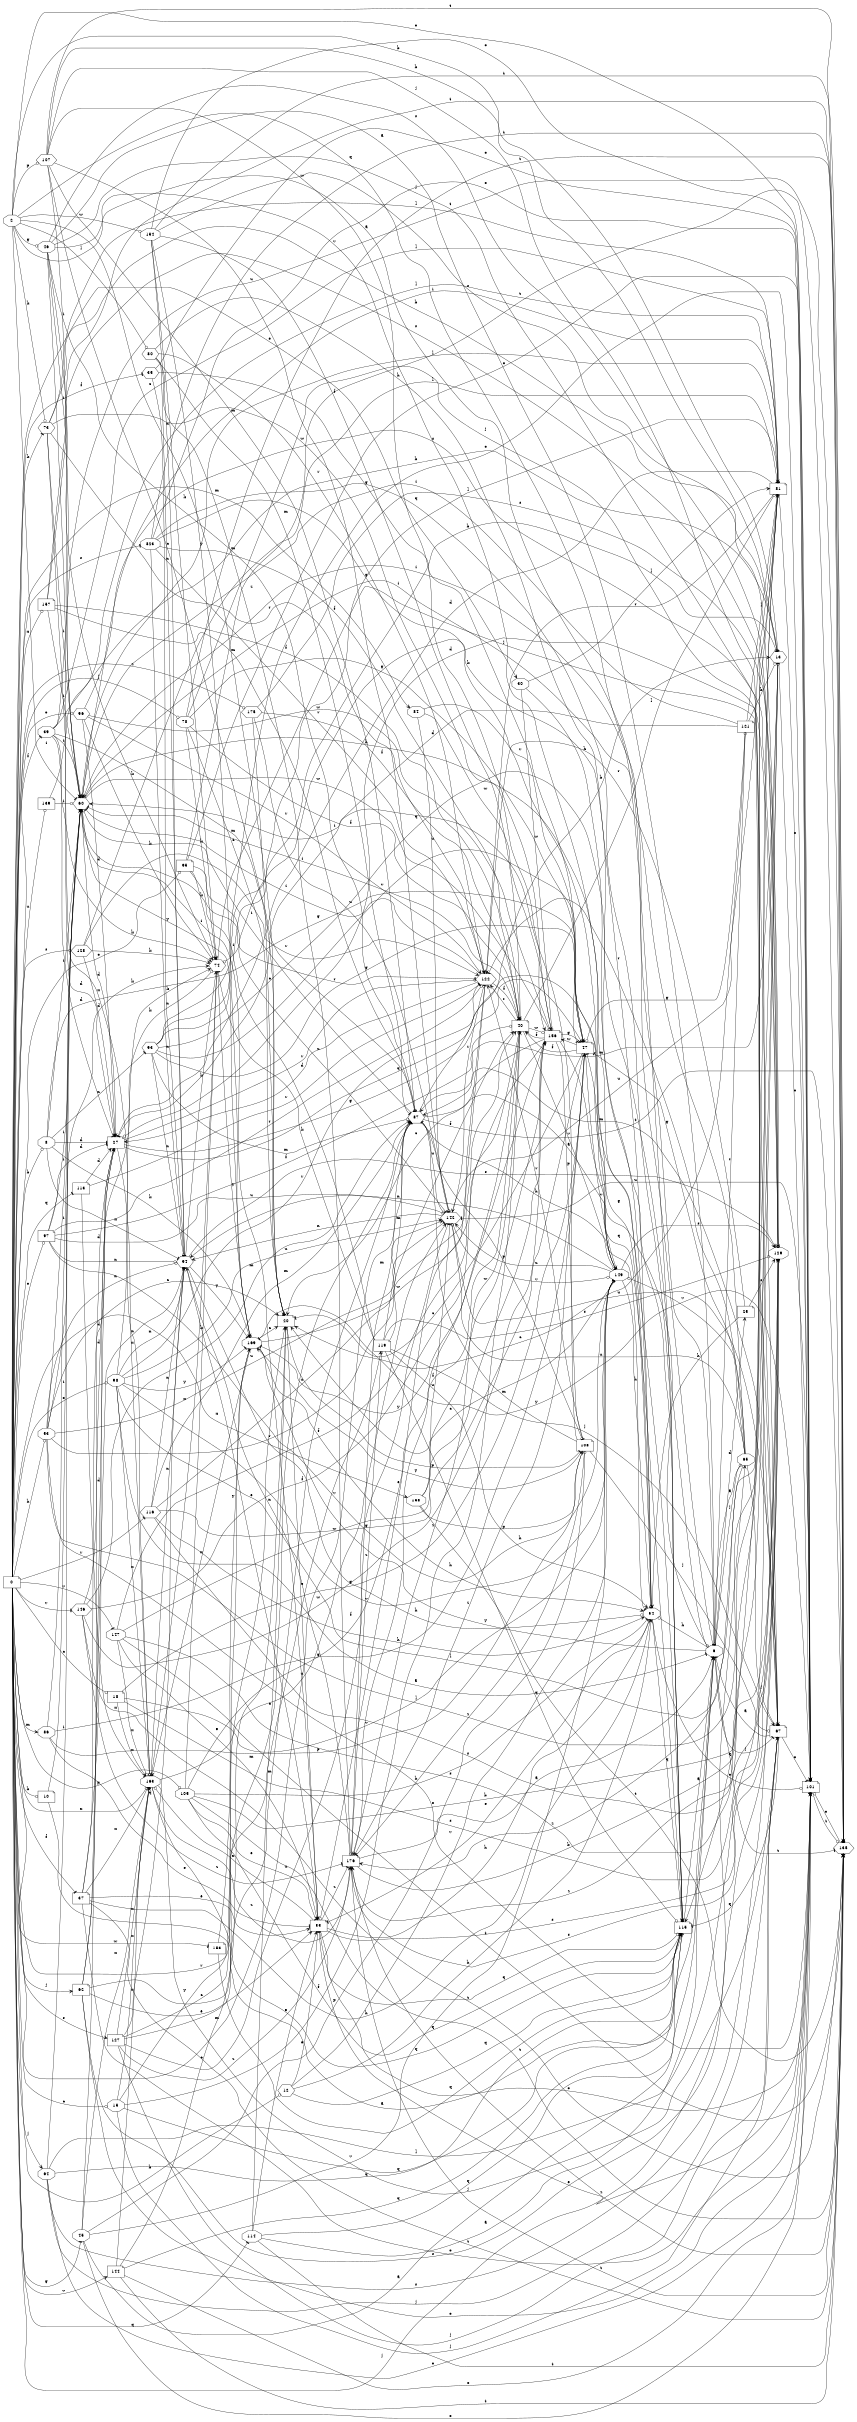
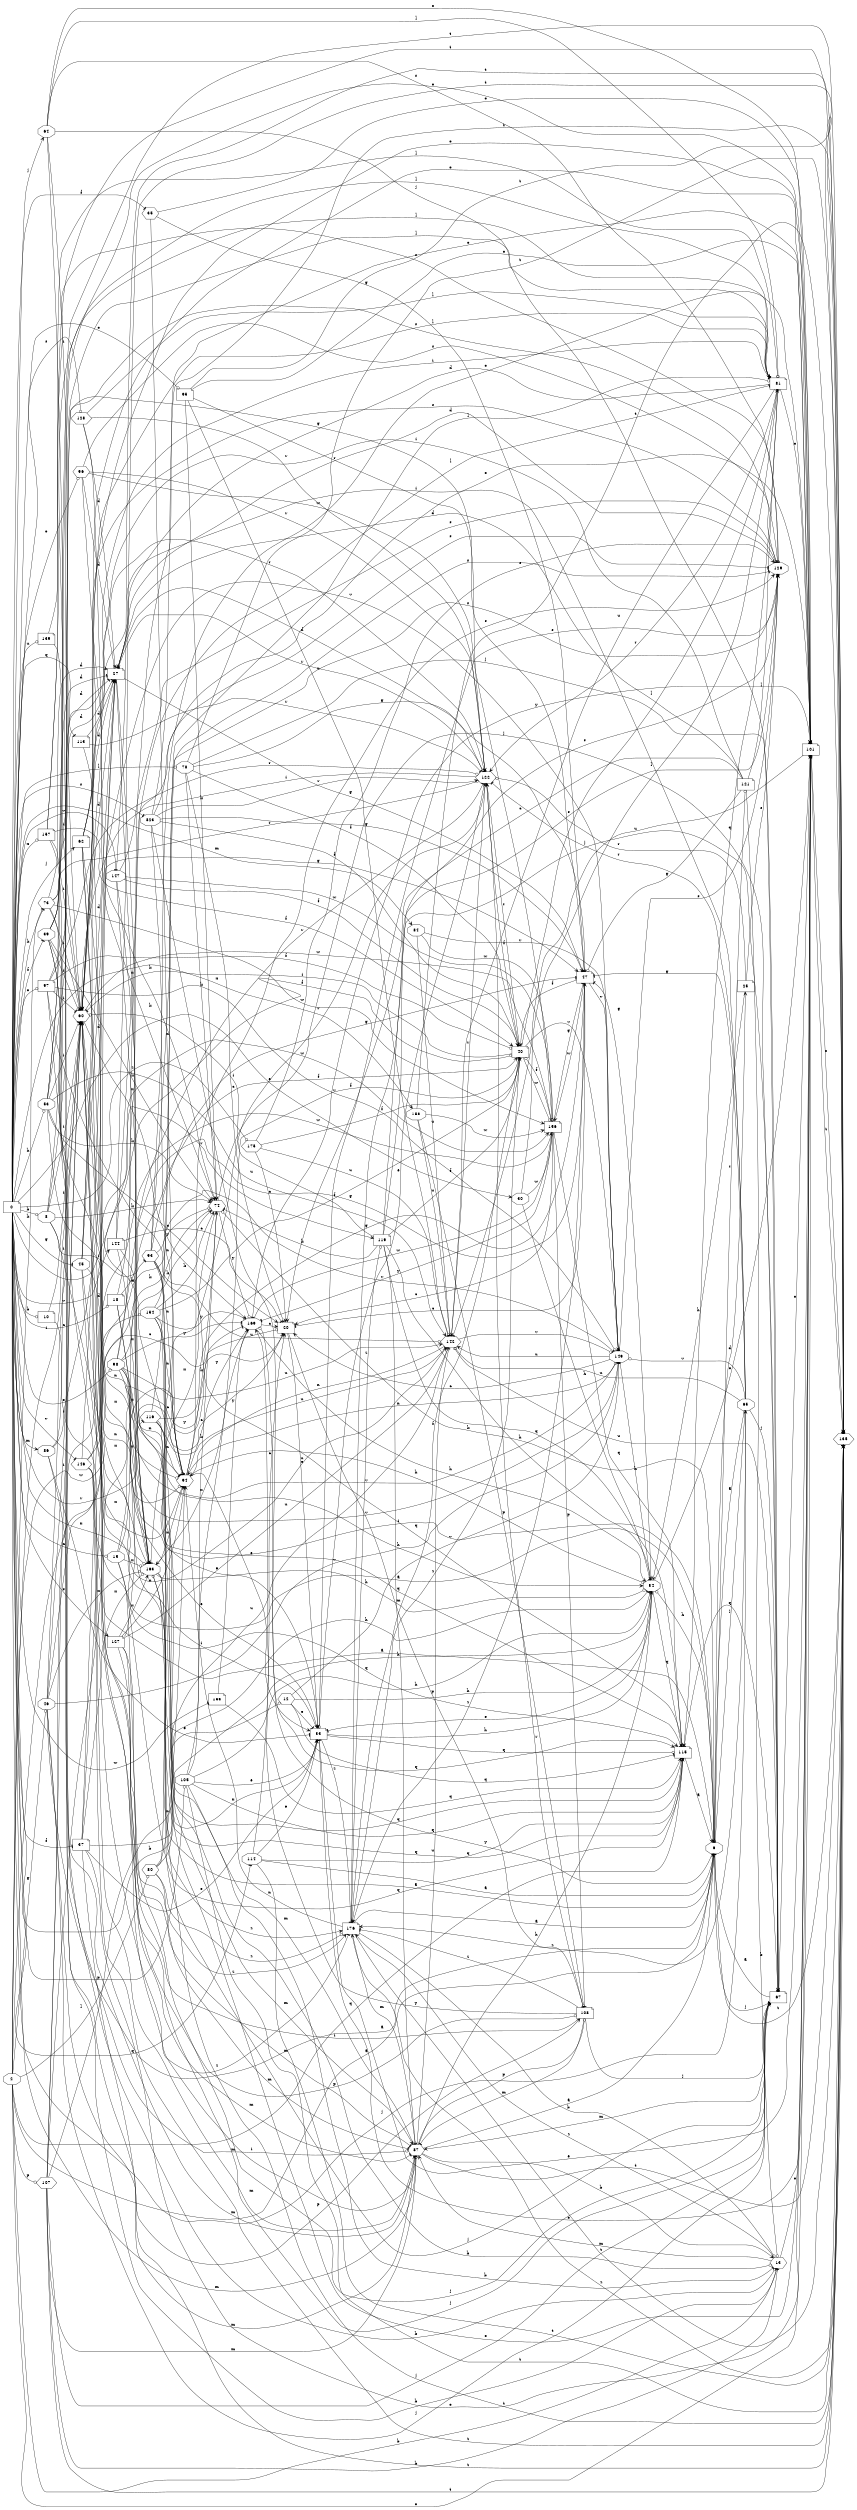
(99, 1092) -> (99, 1256)
(170, 1221) -> (124, 1210)
(150, 1792) -> (150, 1580)
